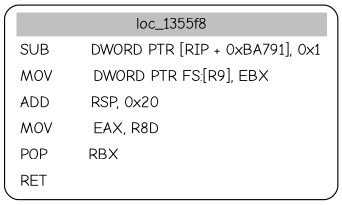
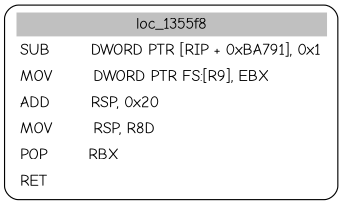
(90, 129) -> (88, 129)
